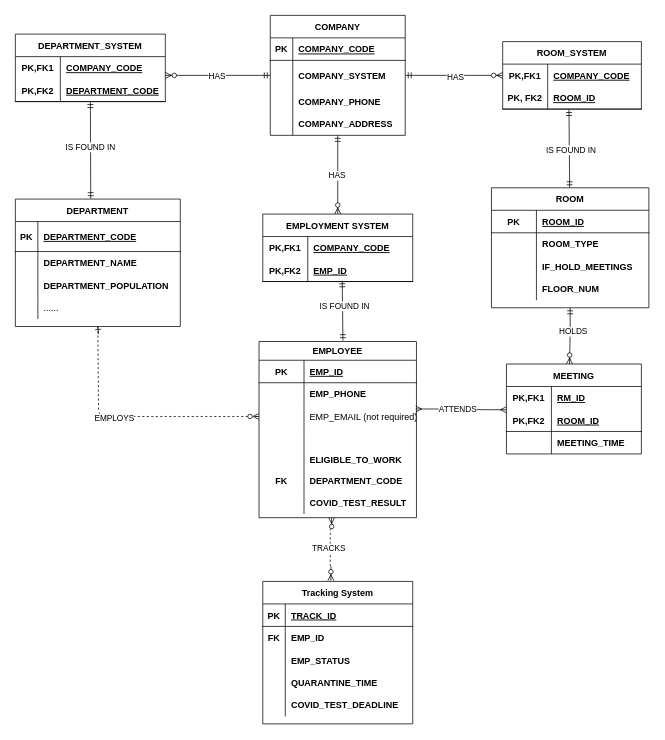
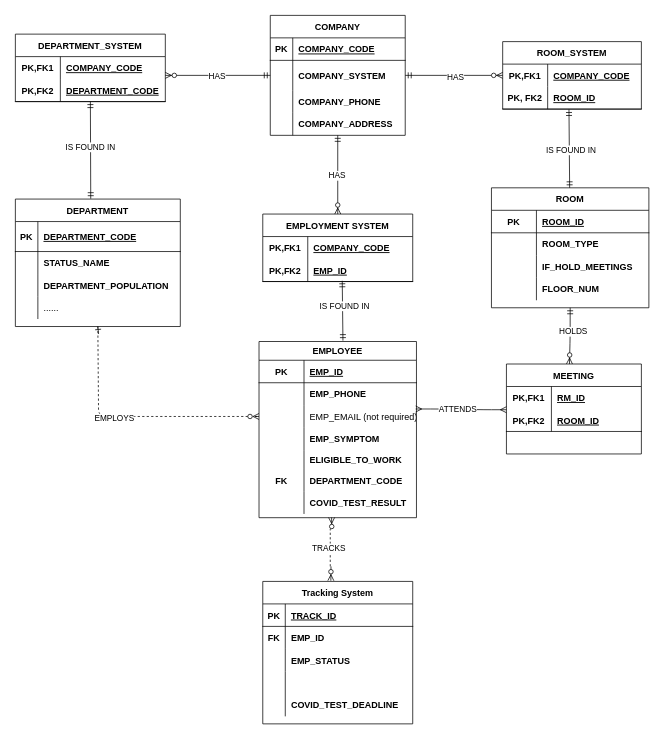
(81, 263) -> (71, 263)
none -> (360, 439)
(597, 443) -> none
(349, 683) -> none
